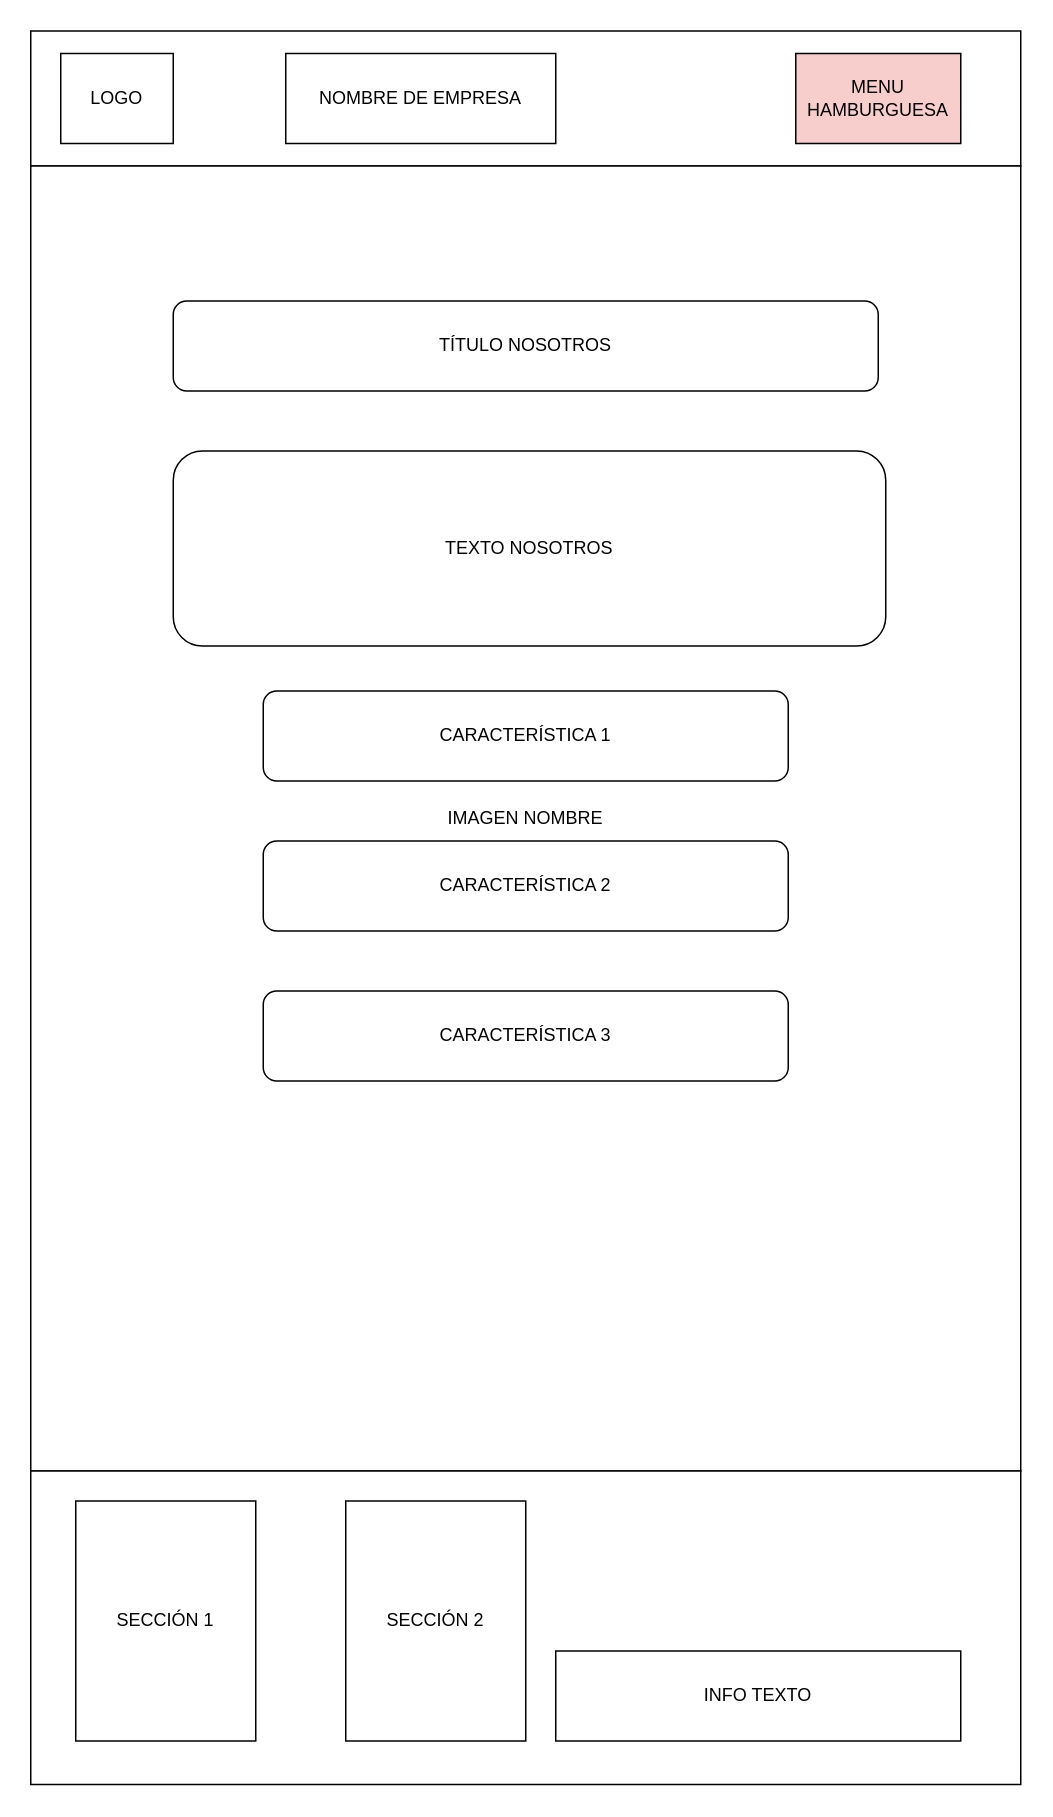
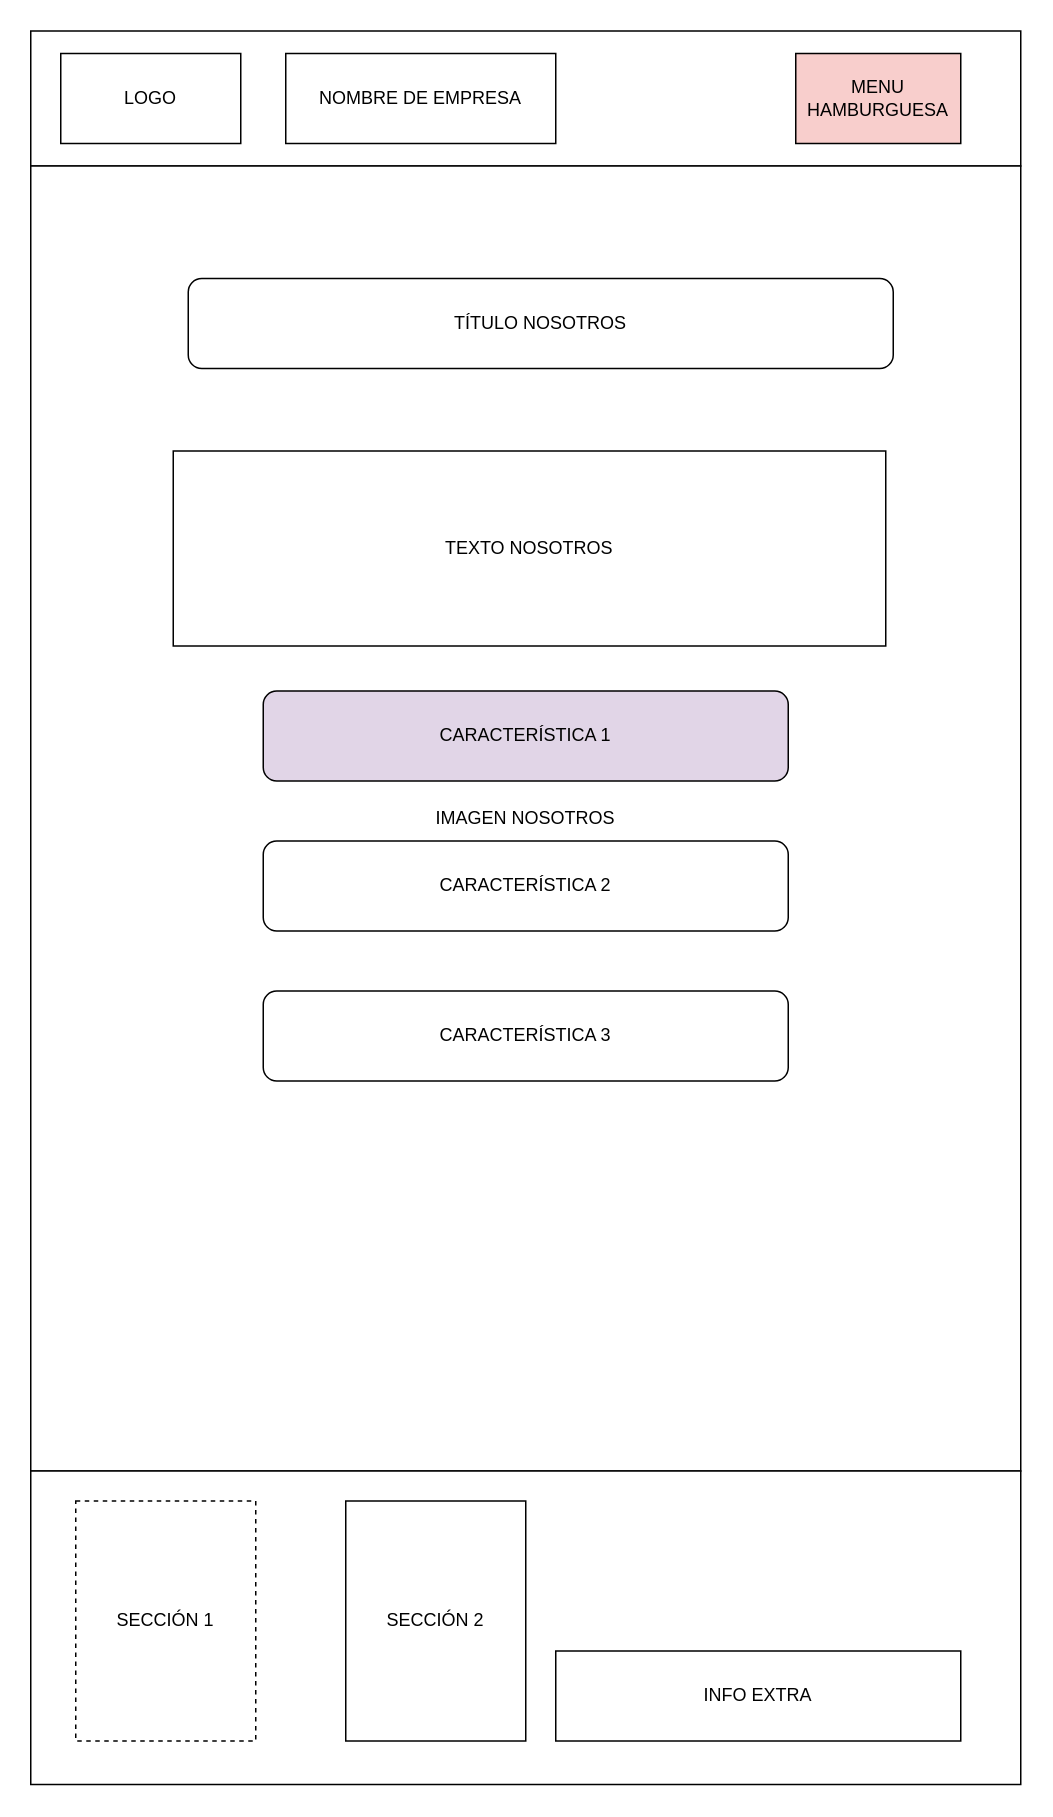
(117, 98) -> (151, 98)
(526, 346) -> (541, 323)
(530, 548) -> (530, 548)
(526, 736) -> (526, 736)
(526, 818) -> (526, 818)
(166, 1621) -> (166, 1621)
(758, 1696) -> (758, 1696)
